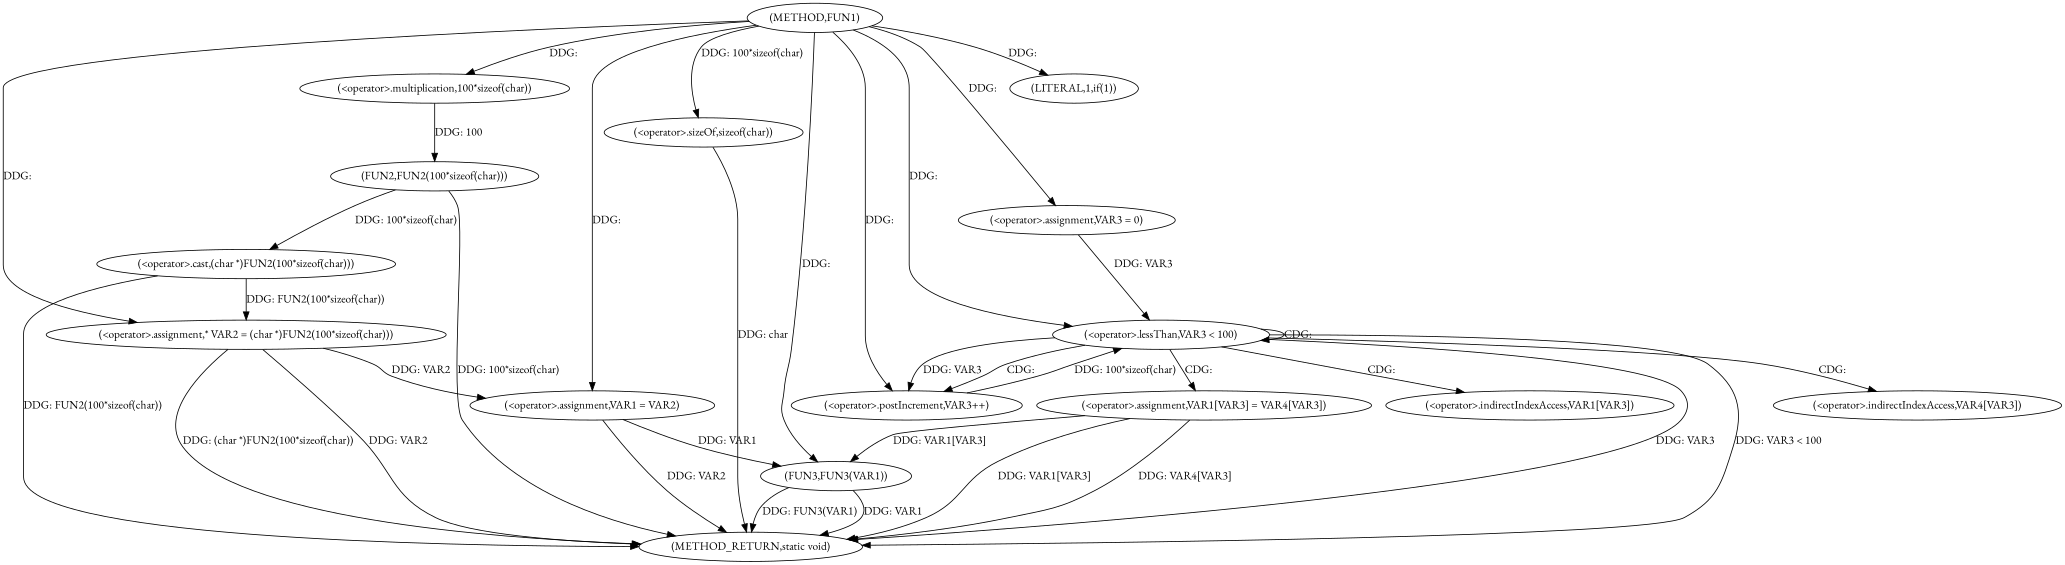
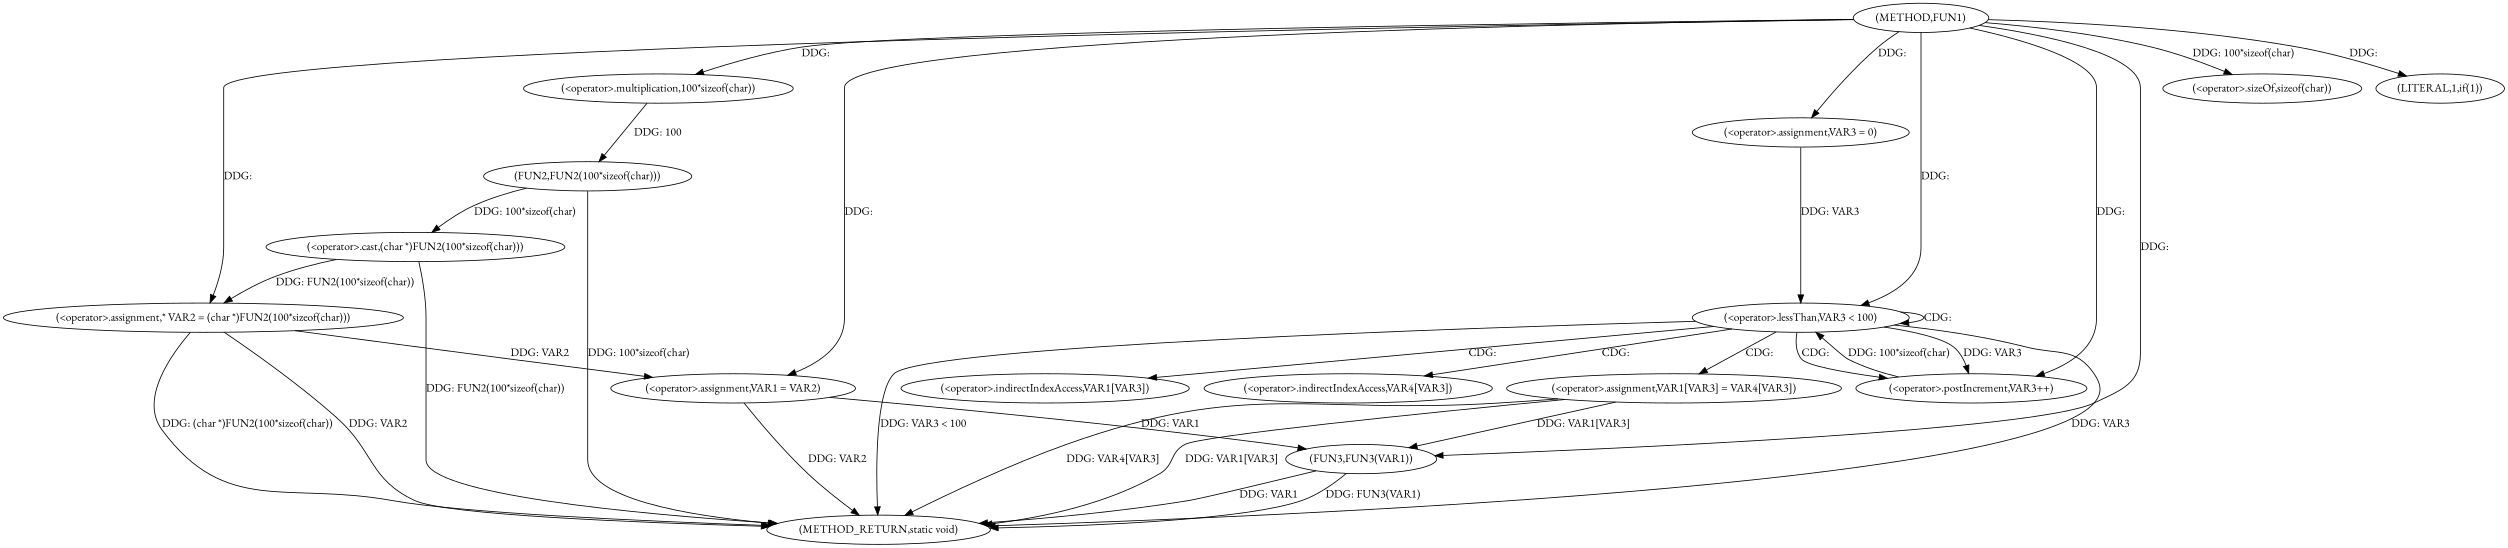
(738, 333) -> none
